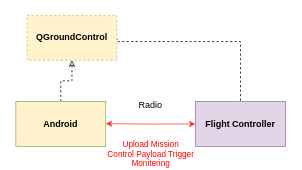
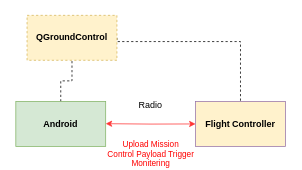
(72, 67) -> (72, 65)
(60, 124) -> (60, 124)
(240, 124) -> (240, 124)
